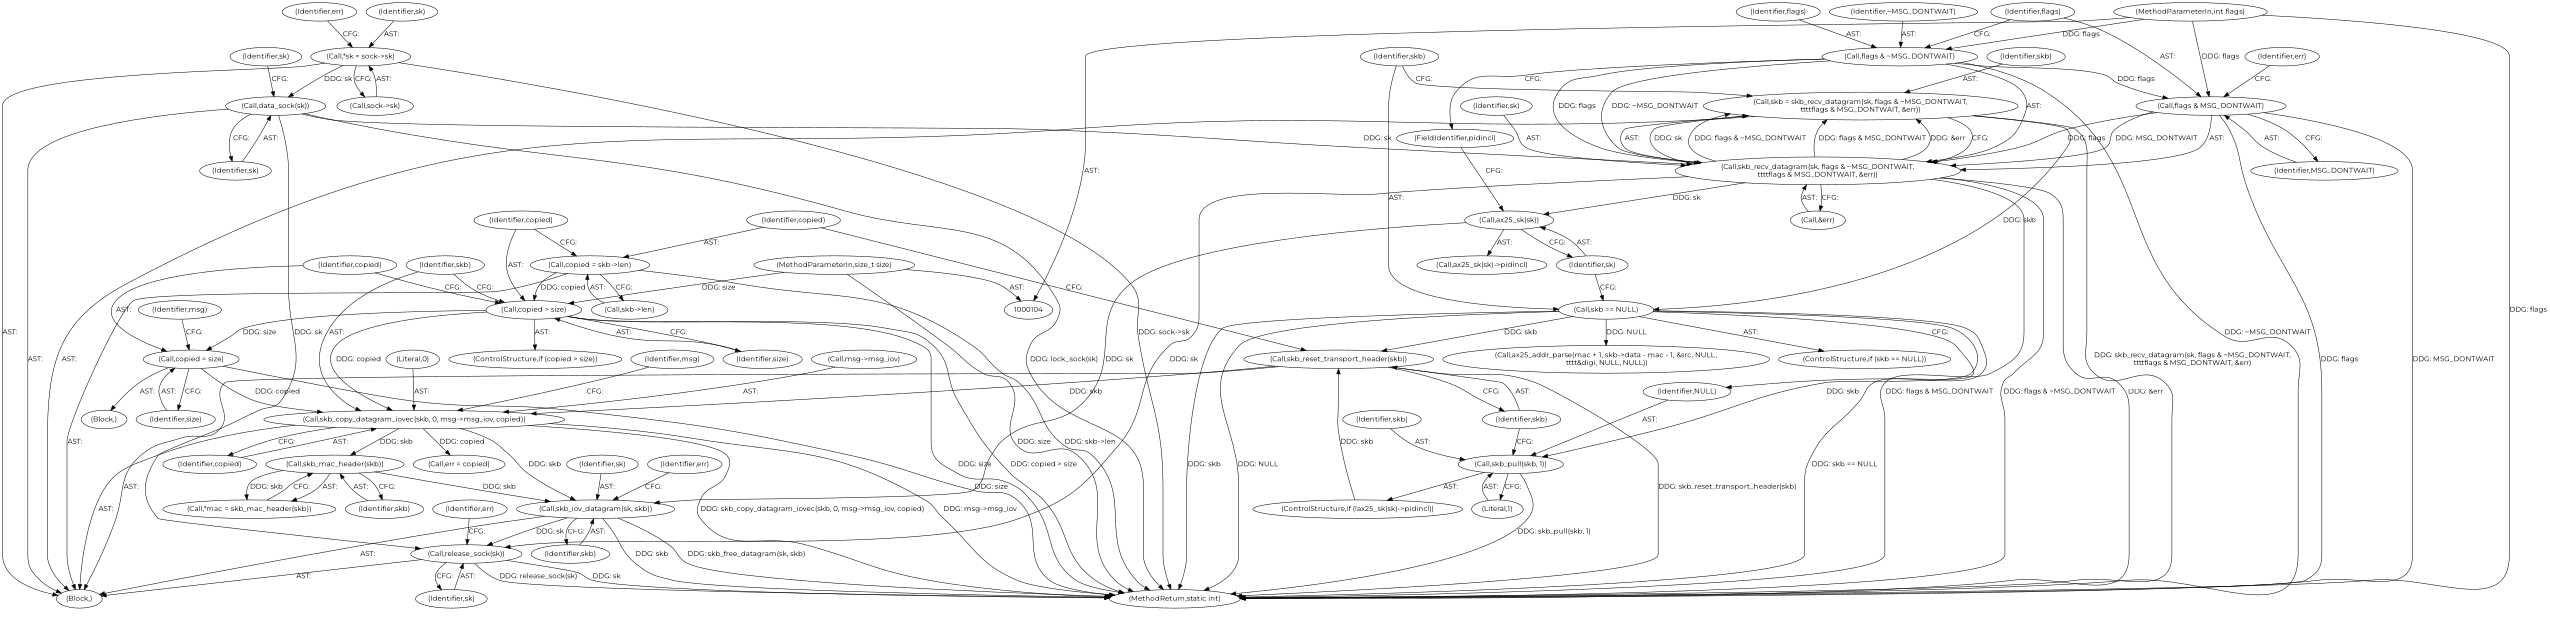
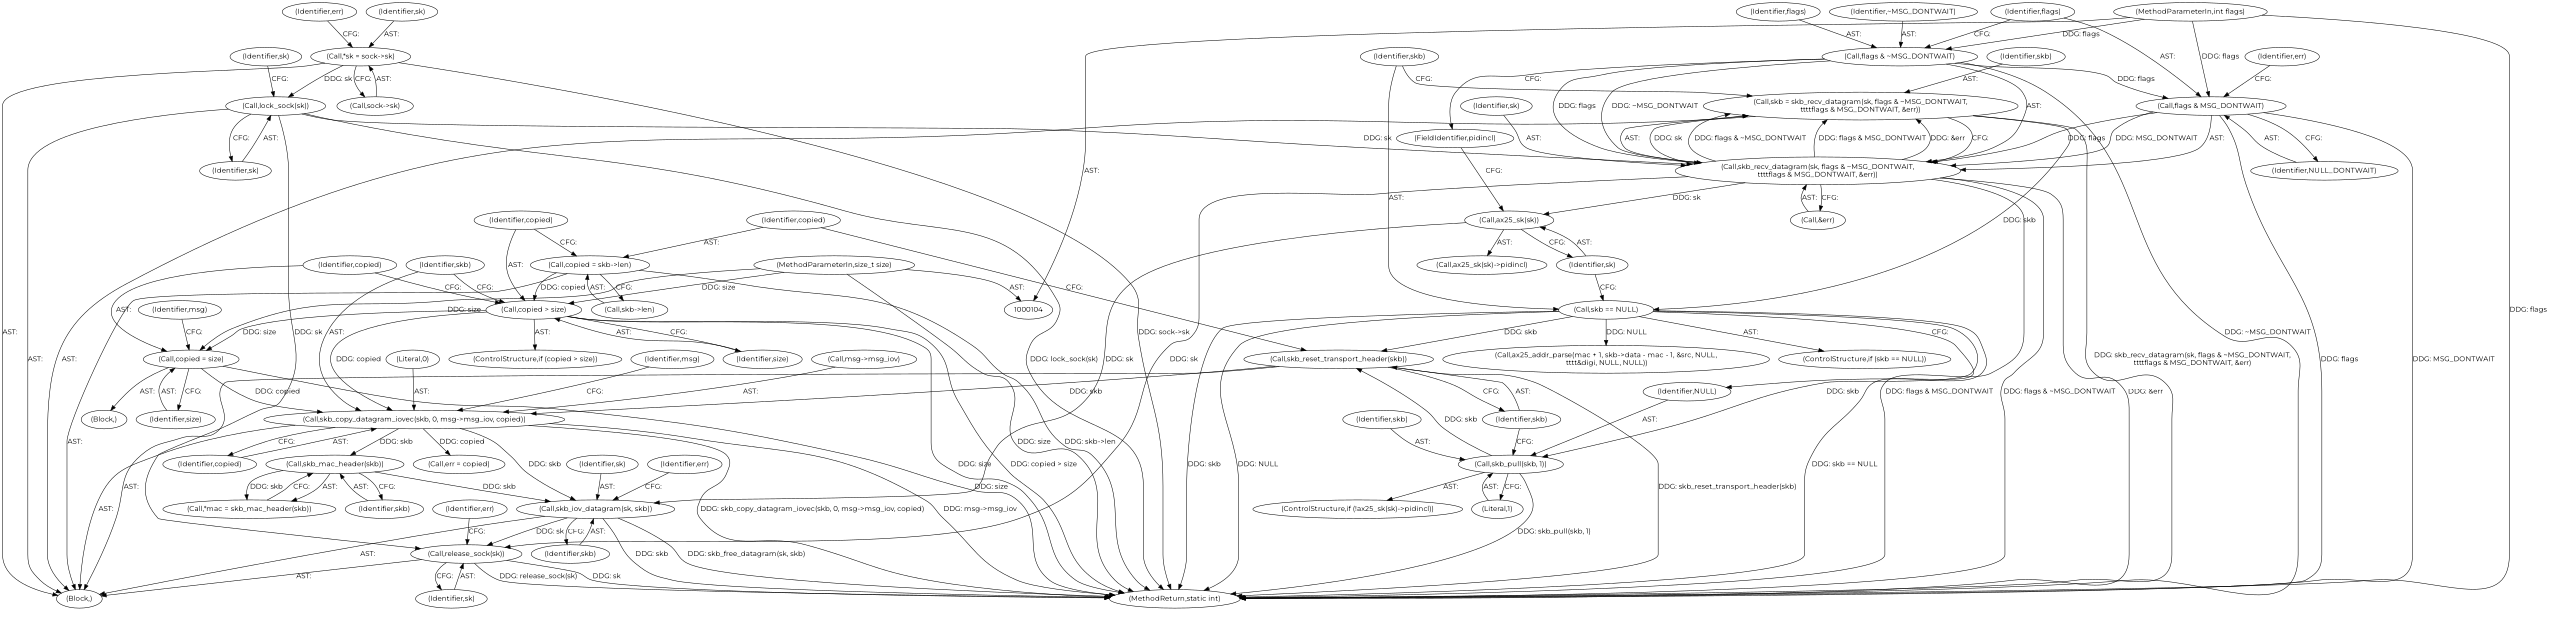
(276, 106) -> (276, 106)
(2324, 171) -> (2324, 171)
none -> (465, 300)
(1339, 438) -> (1428, 412)
